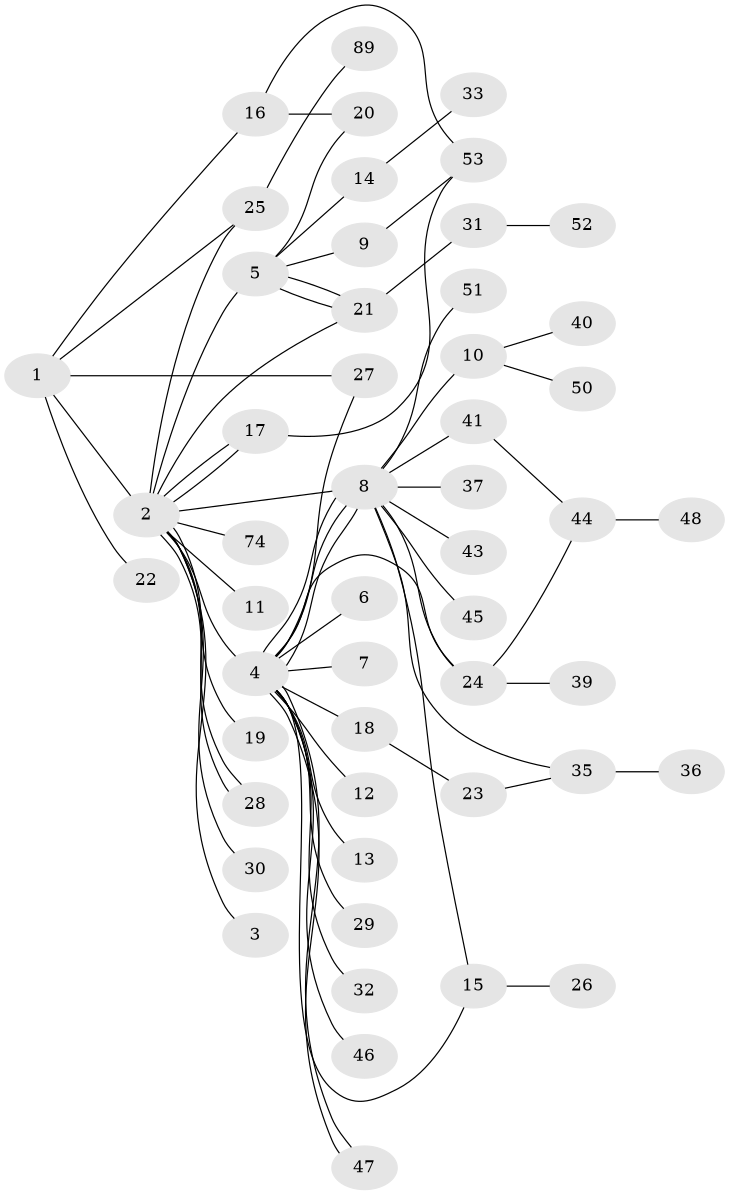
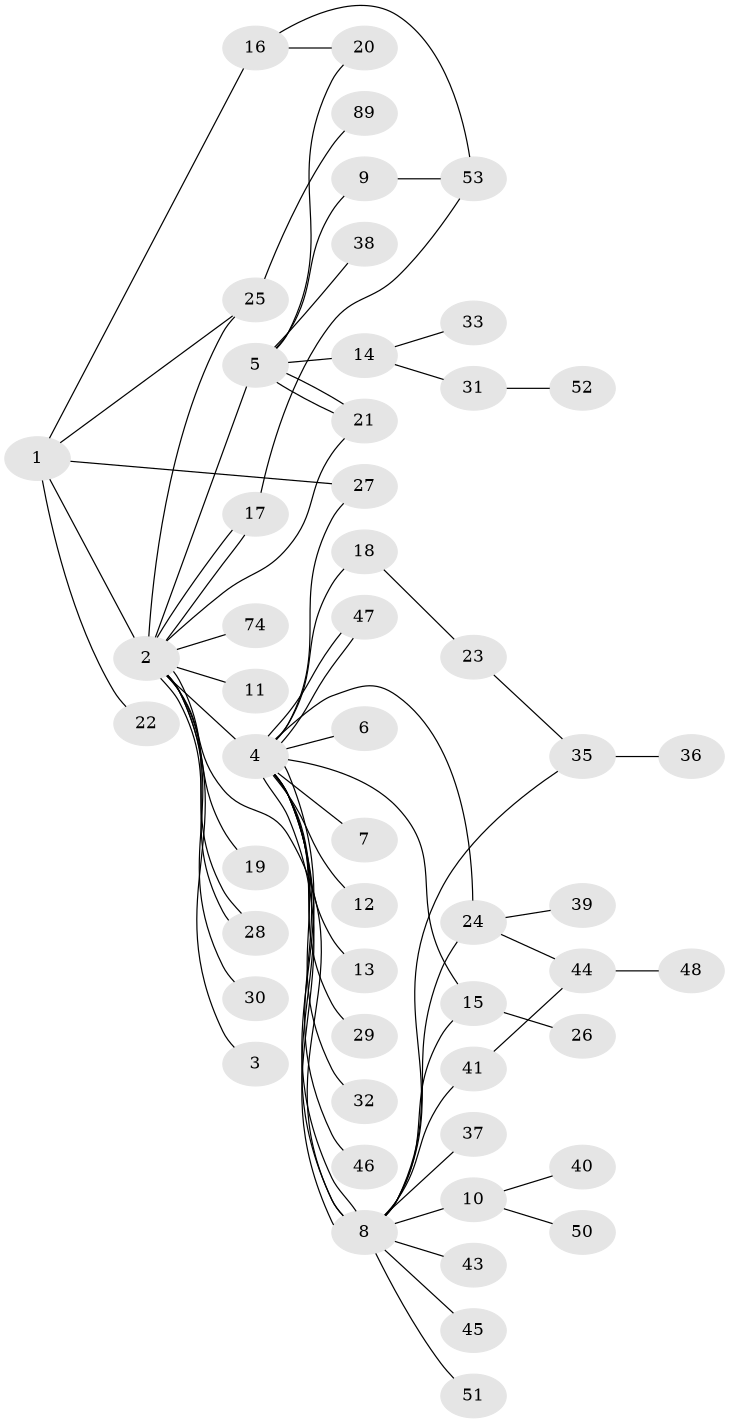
none -> (365, 244)
(417, 269) -> (419, 372)
